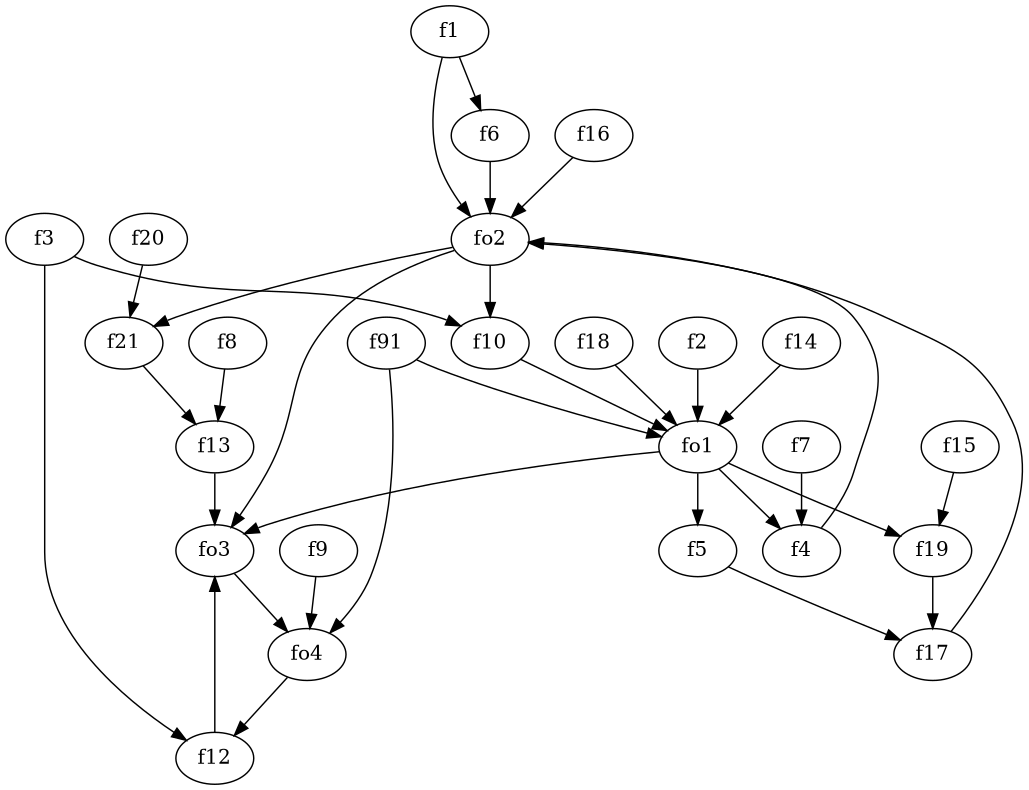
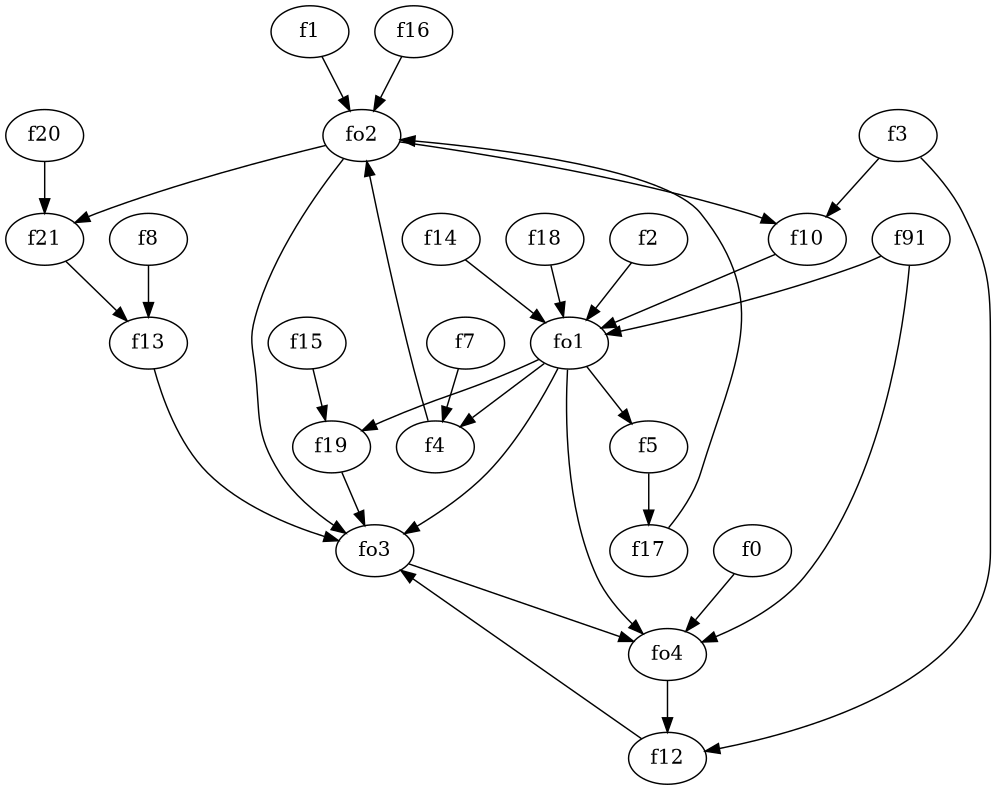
(490, 136) -> none
none -> (575, 504)
(319, 551) -> (753, 551)
(933, 596) -> (350, 492)
